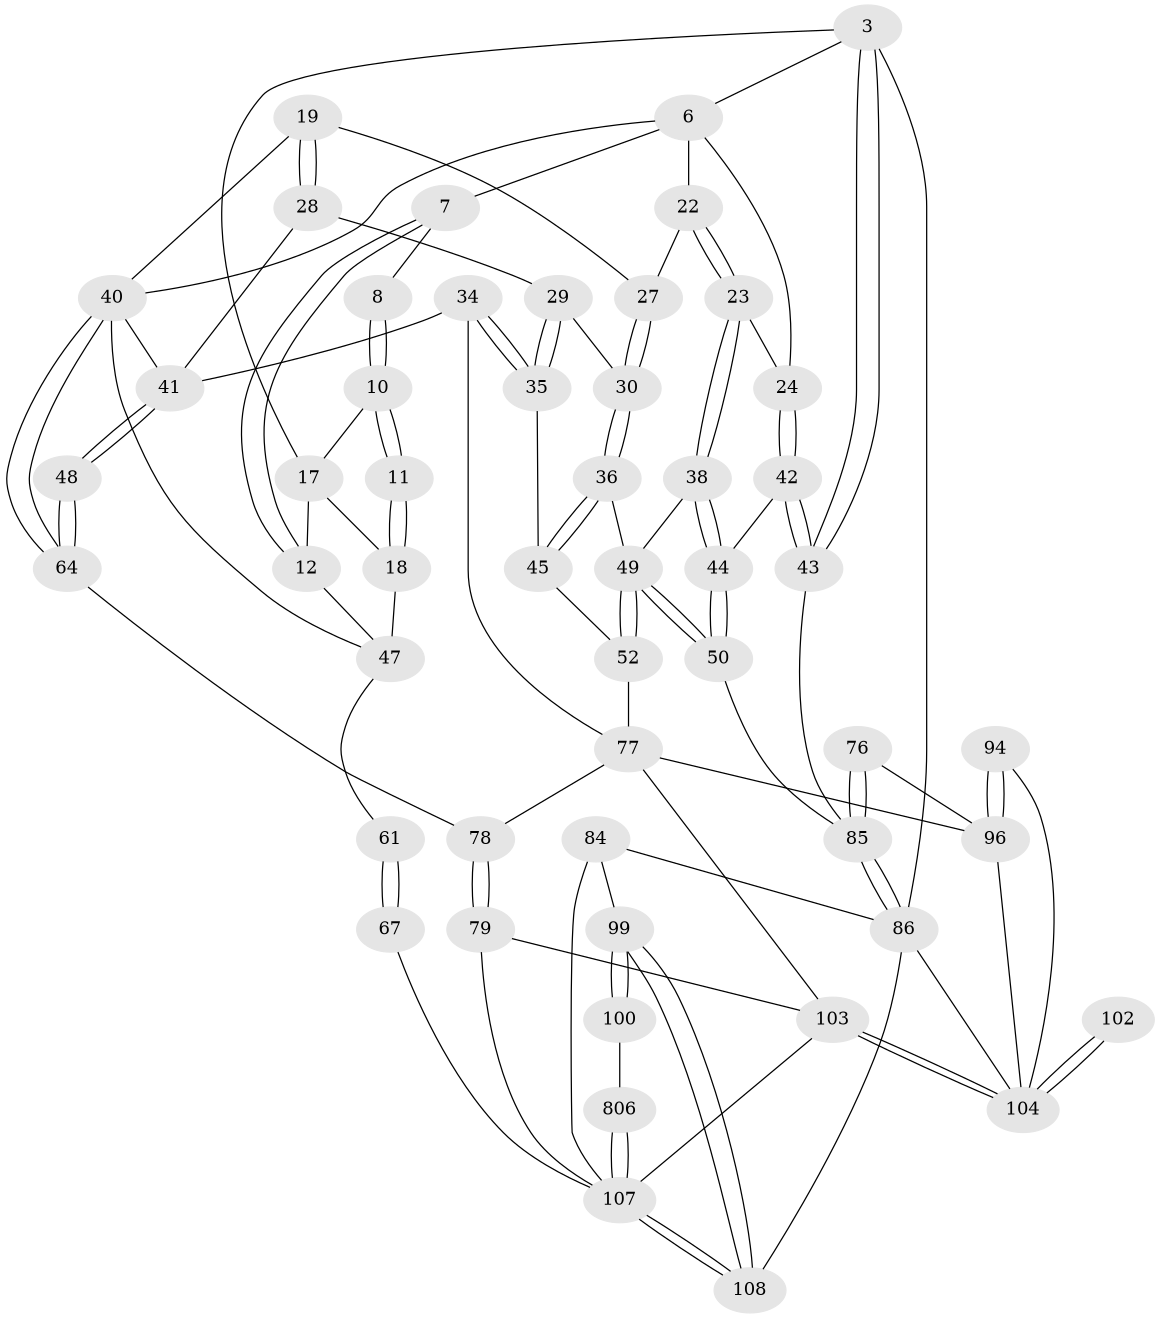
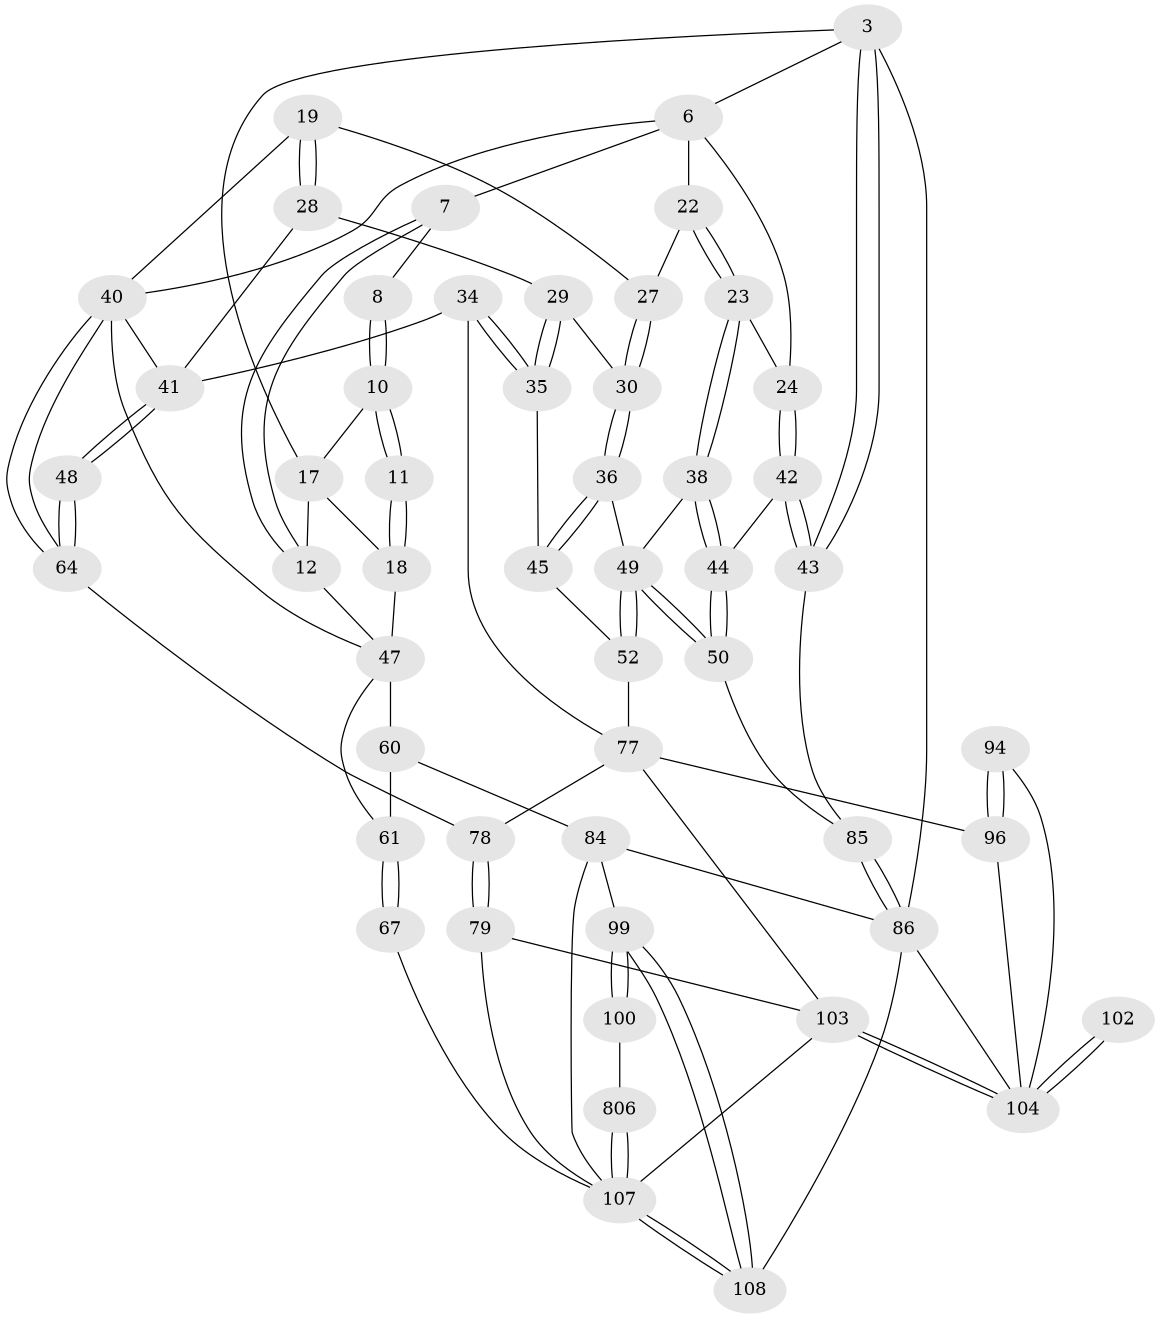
none -> (390, 749)
(858, 749) -> none
